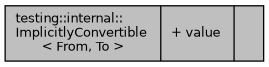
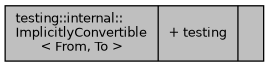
(196, 33) -> (198, 33)
